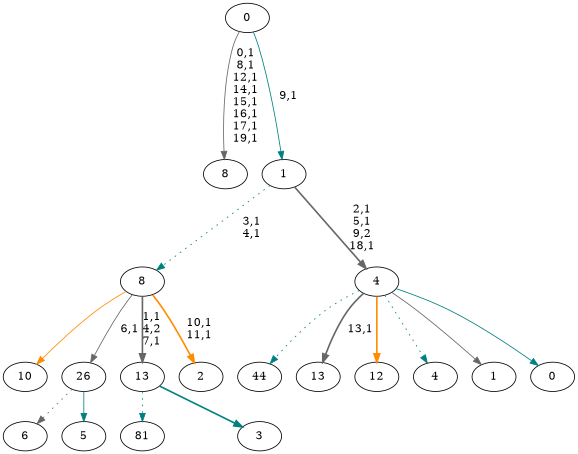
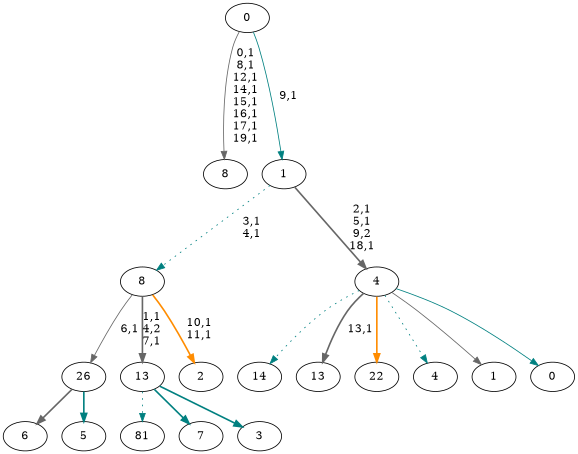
(25, 377) -> none
(260, 377) -> (260, 377)
(377, 377) -> (377, 377)
(84, 403) -> (84, 403)
(57, 404) -> (57, 404)
none -> (201, 436)
